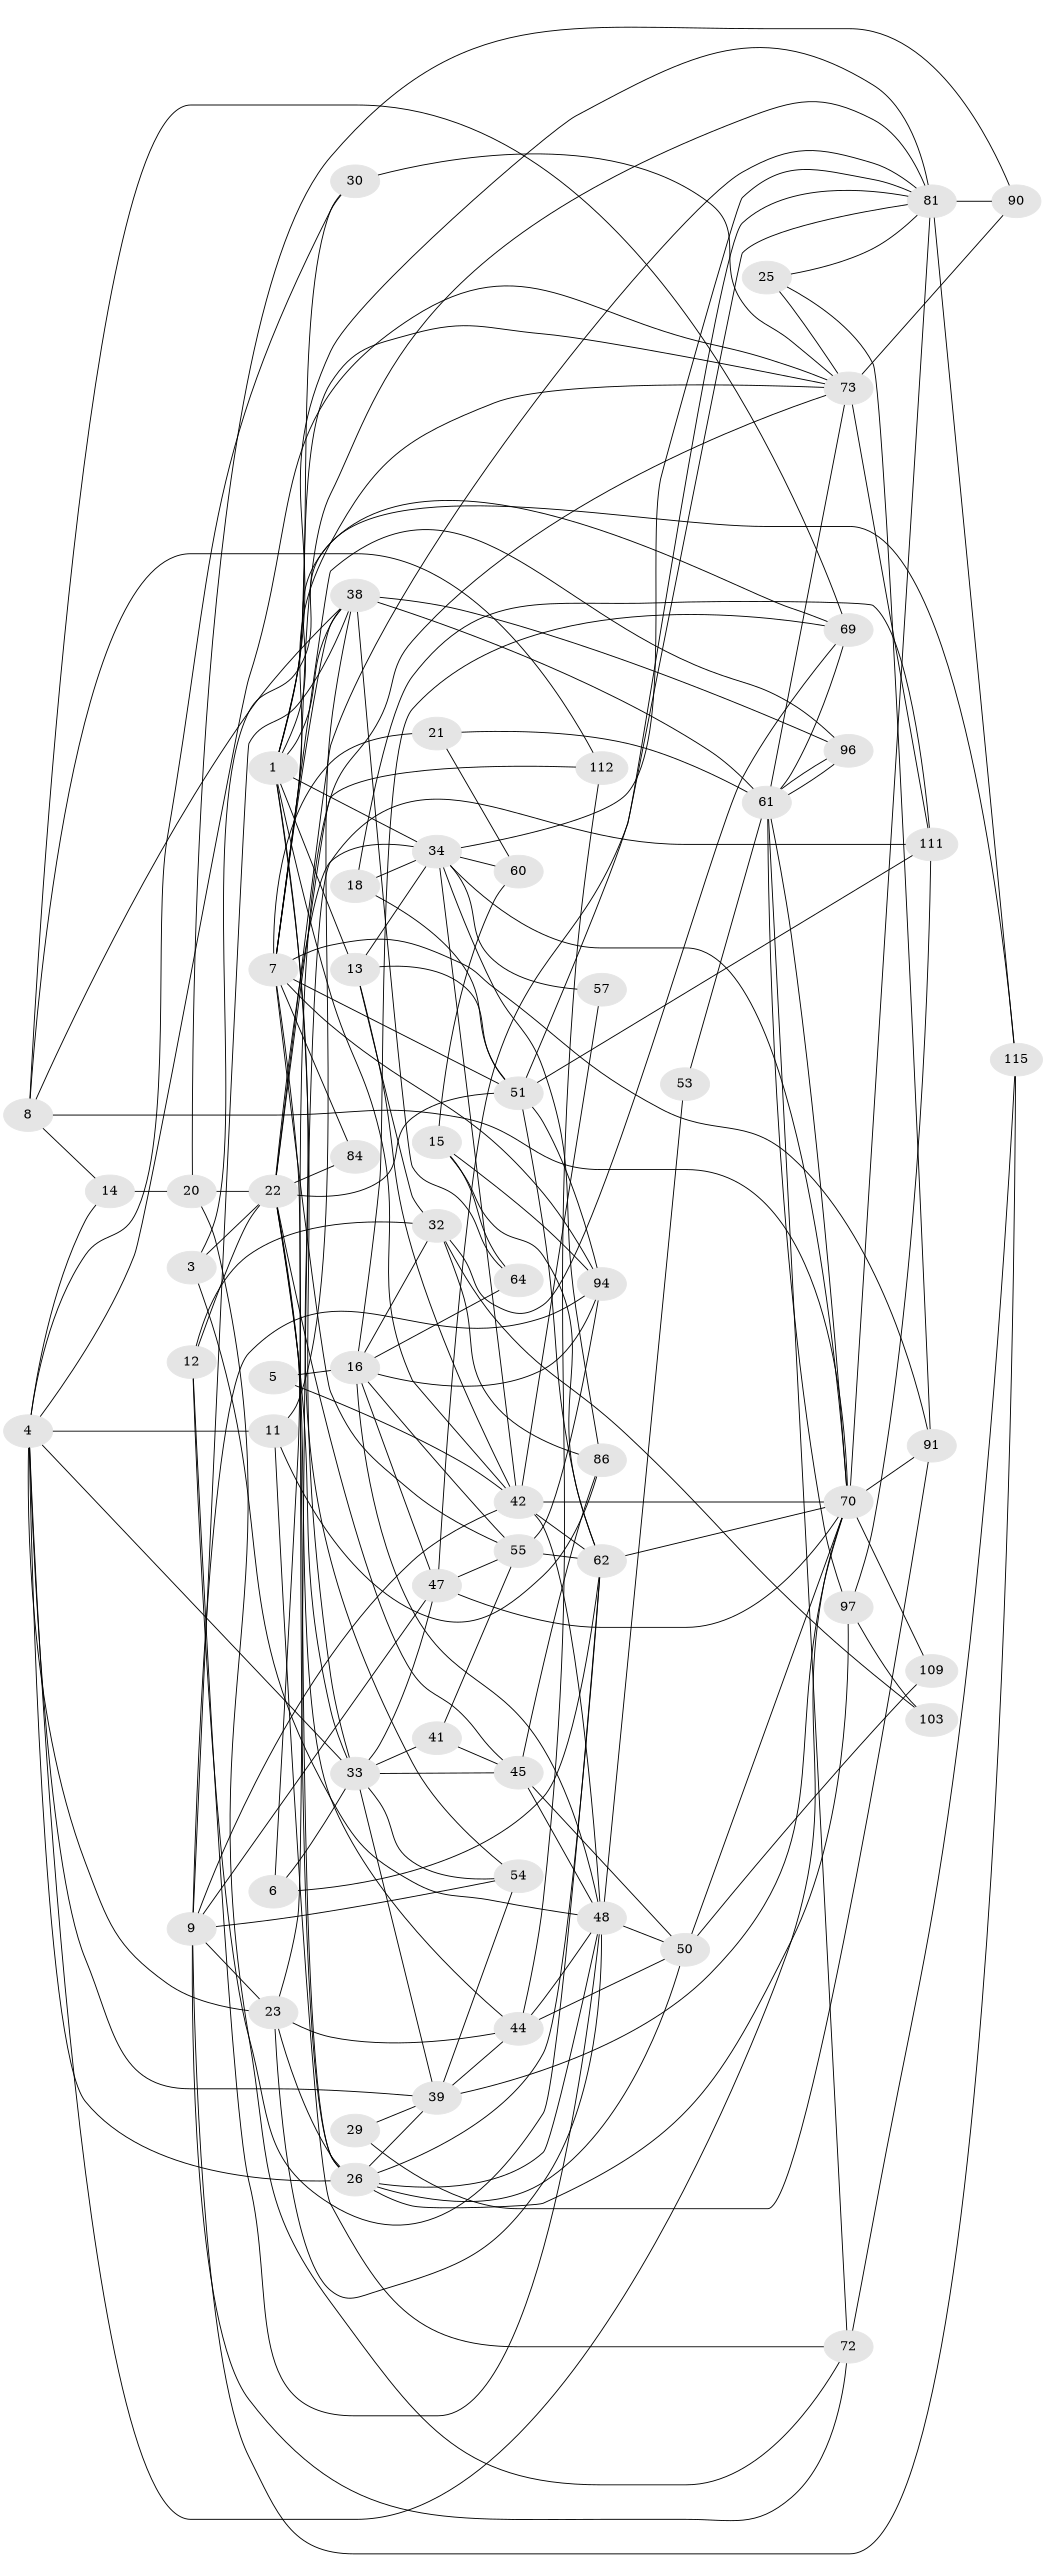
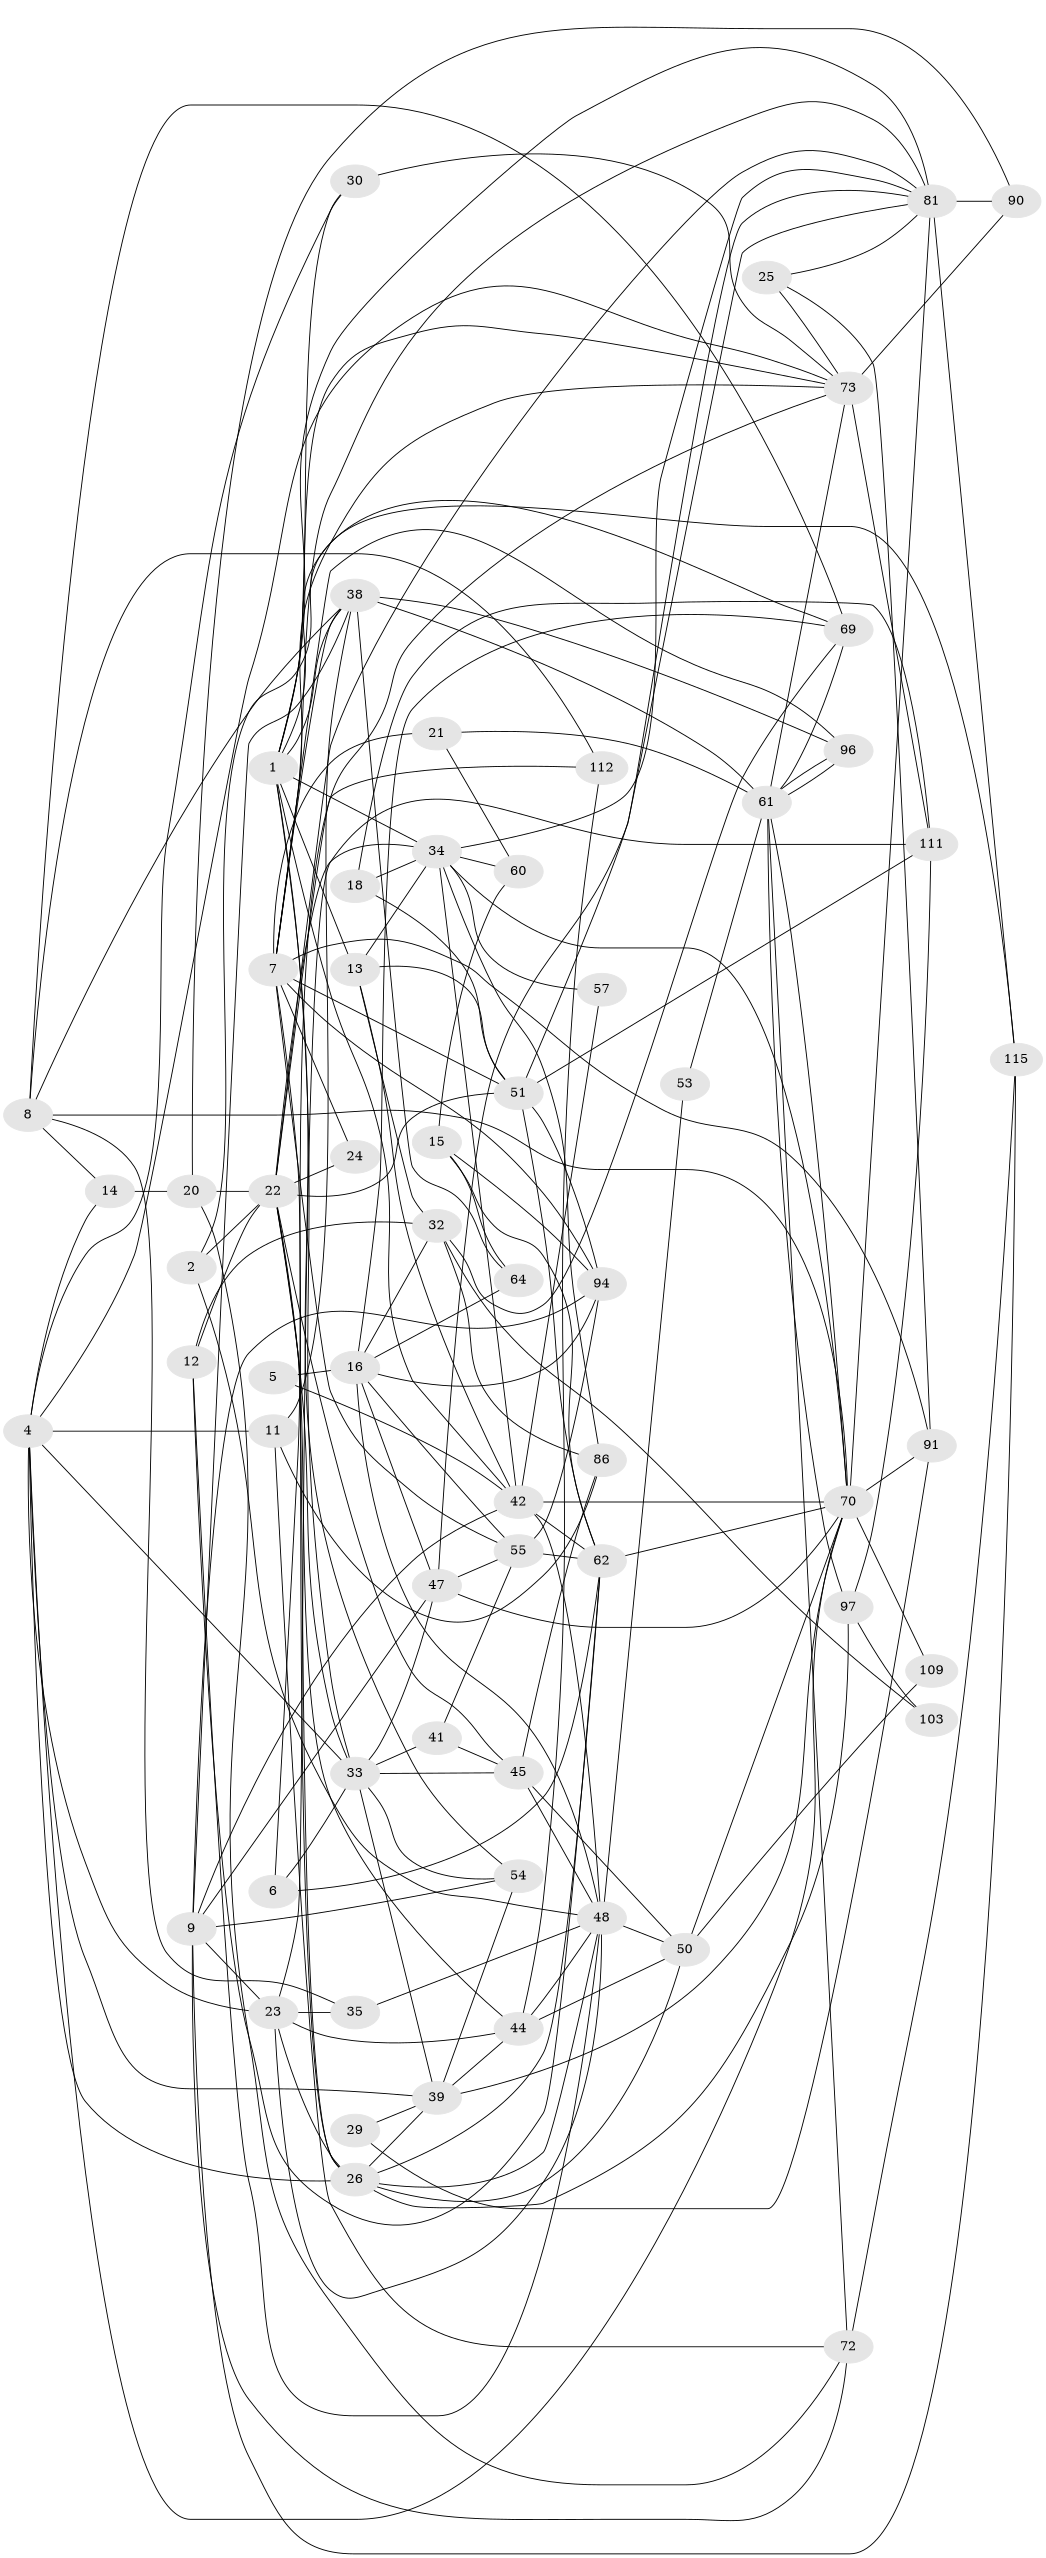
(355, 1157) -> (355, 1157)
(192, 1268) -> (192, 1268)
none -> (355, 2013)
